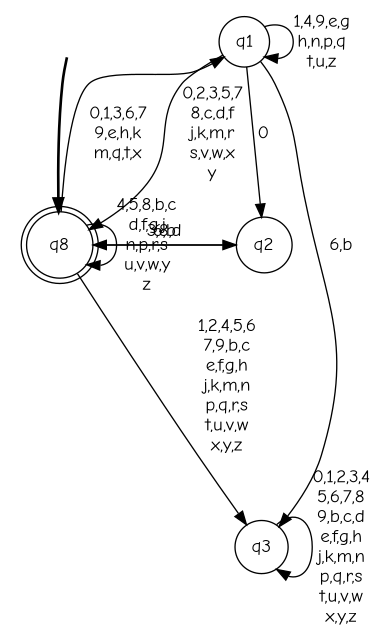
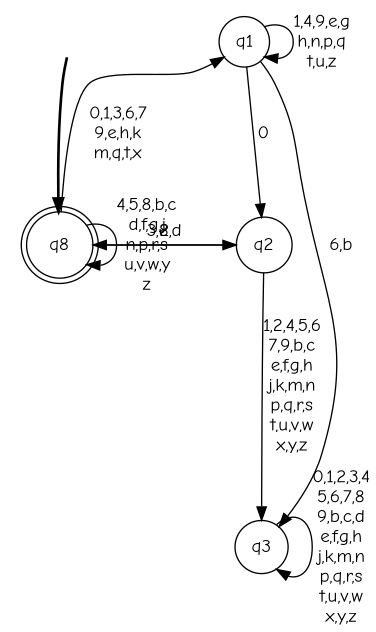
(164, 139) -> none
(165, 231) -> (165, 231)
(157, 394) -> (262, 390)
